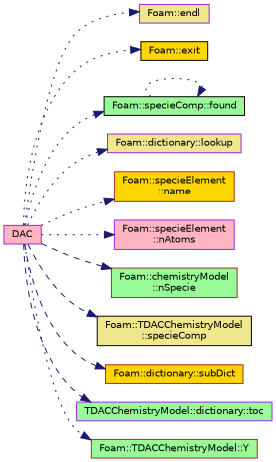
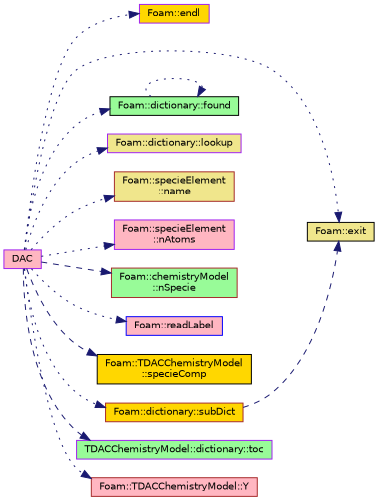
(174, 14) -> (174, 14)
(174, 51) -> (341, 232)
(174, 106) -> (174, 106)
(174, 187) -> (174, 187)
(46, 314) -> (44, 346)
none -> (174, 326)
(174, 331) -> (174, 369)
none -> (310, 343)
(174, 449) -> (174, 487)
